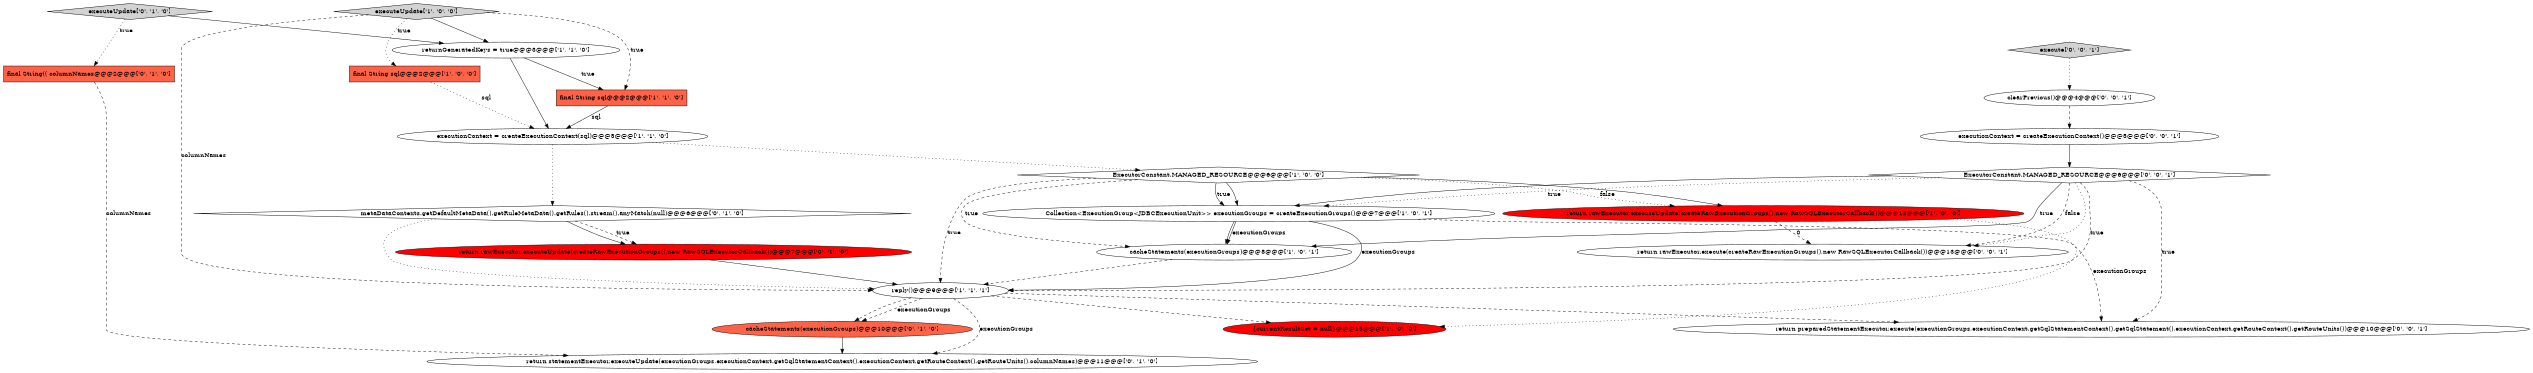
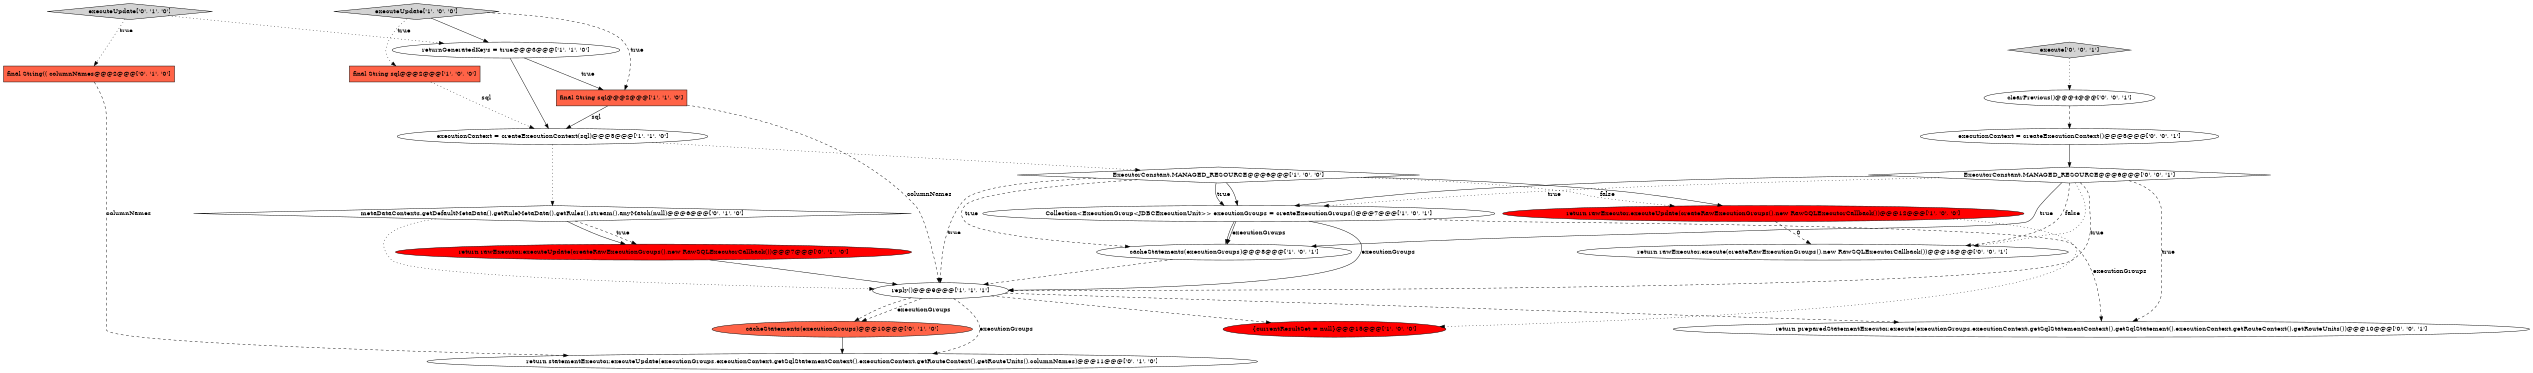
(304, 29) -> (304, 29)
(325, 278) -> (837, 150)
